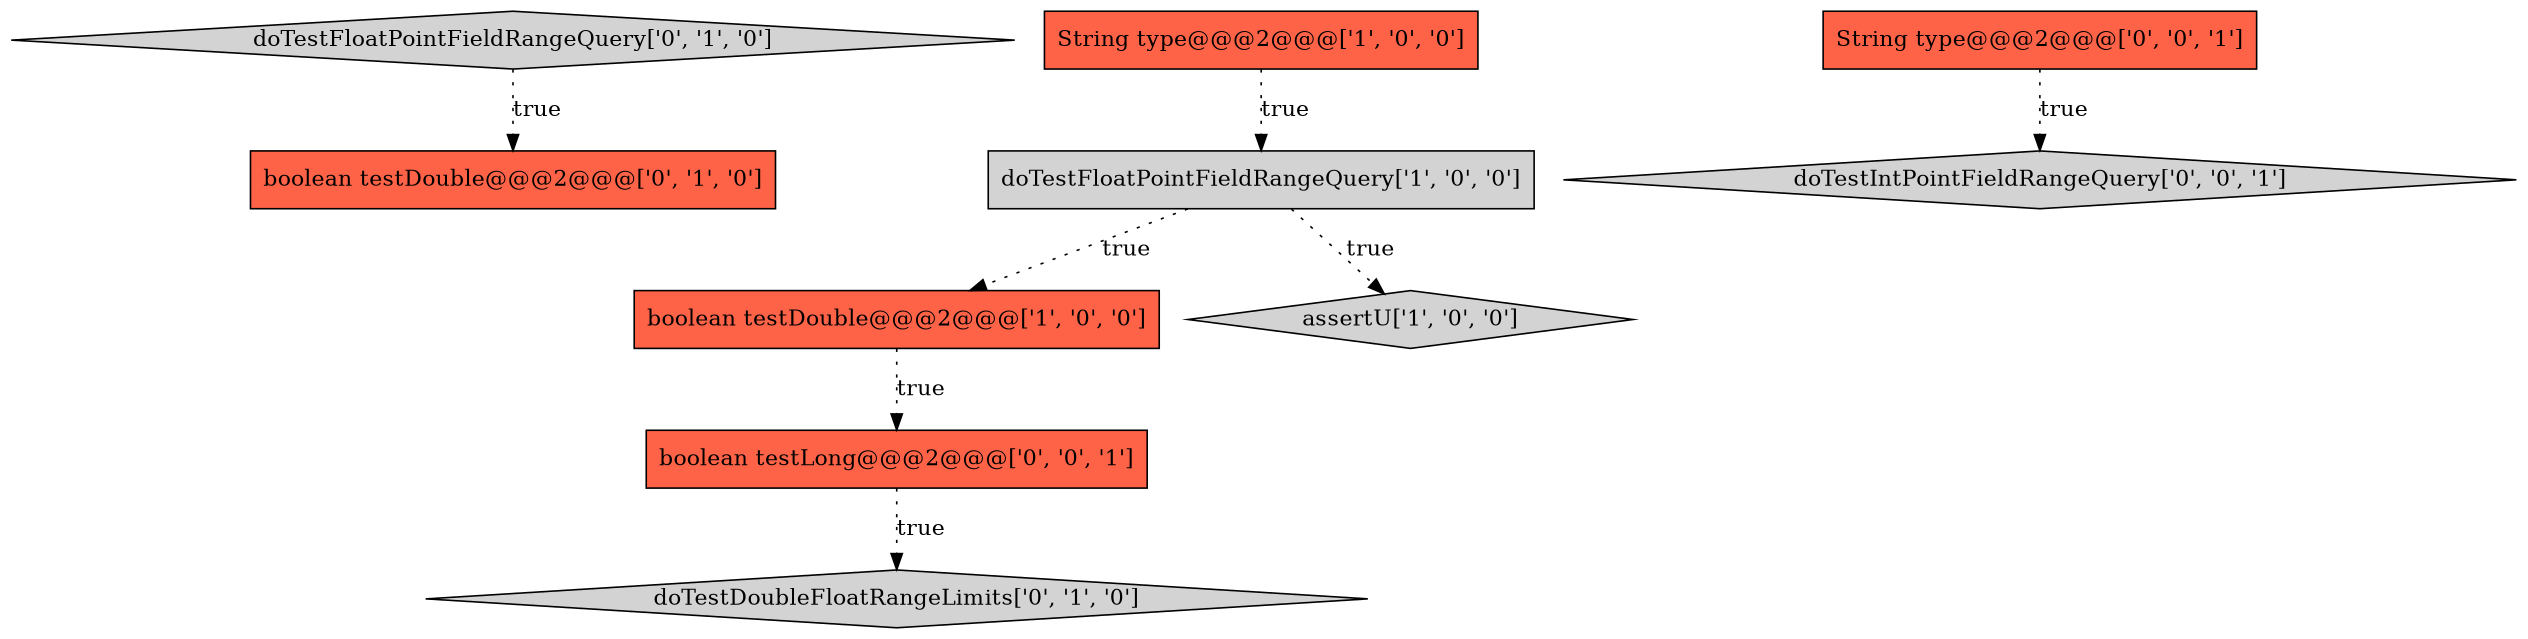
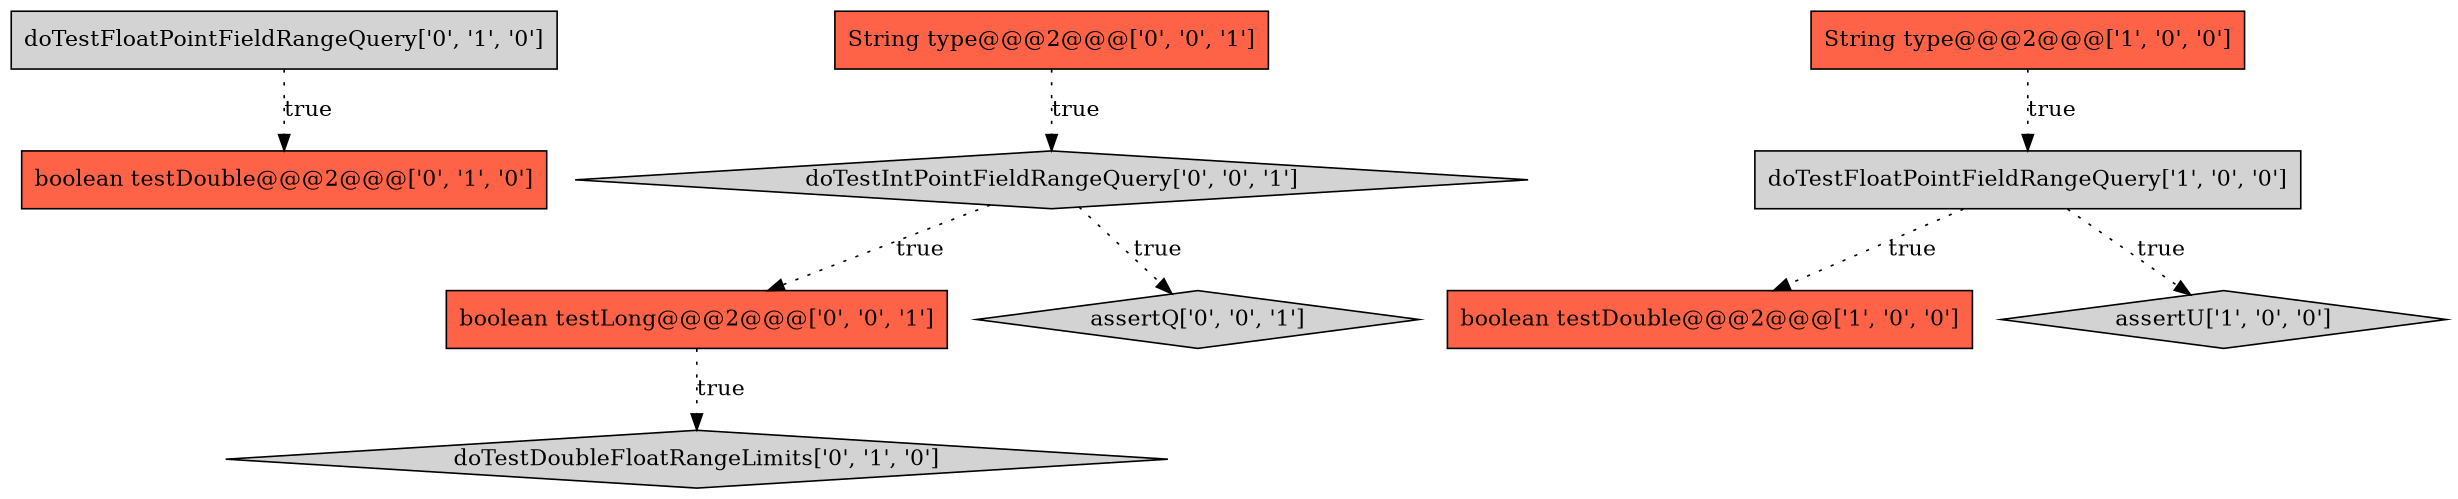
(513, 40) -> (284, 40)
none -> (1198, 320)
(897, 381) -> (887, 245)
